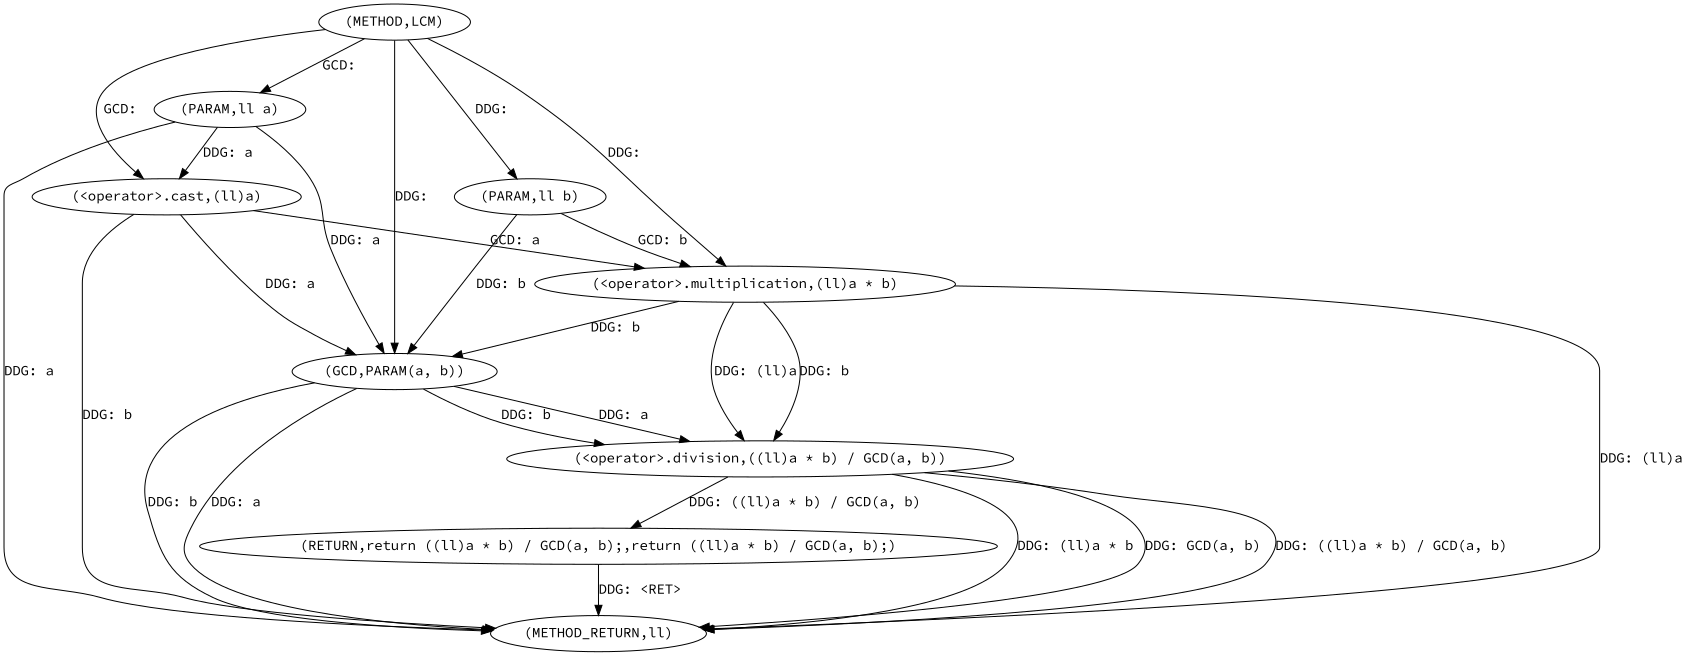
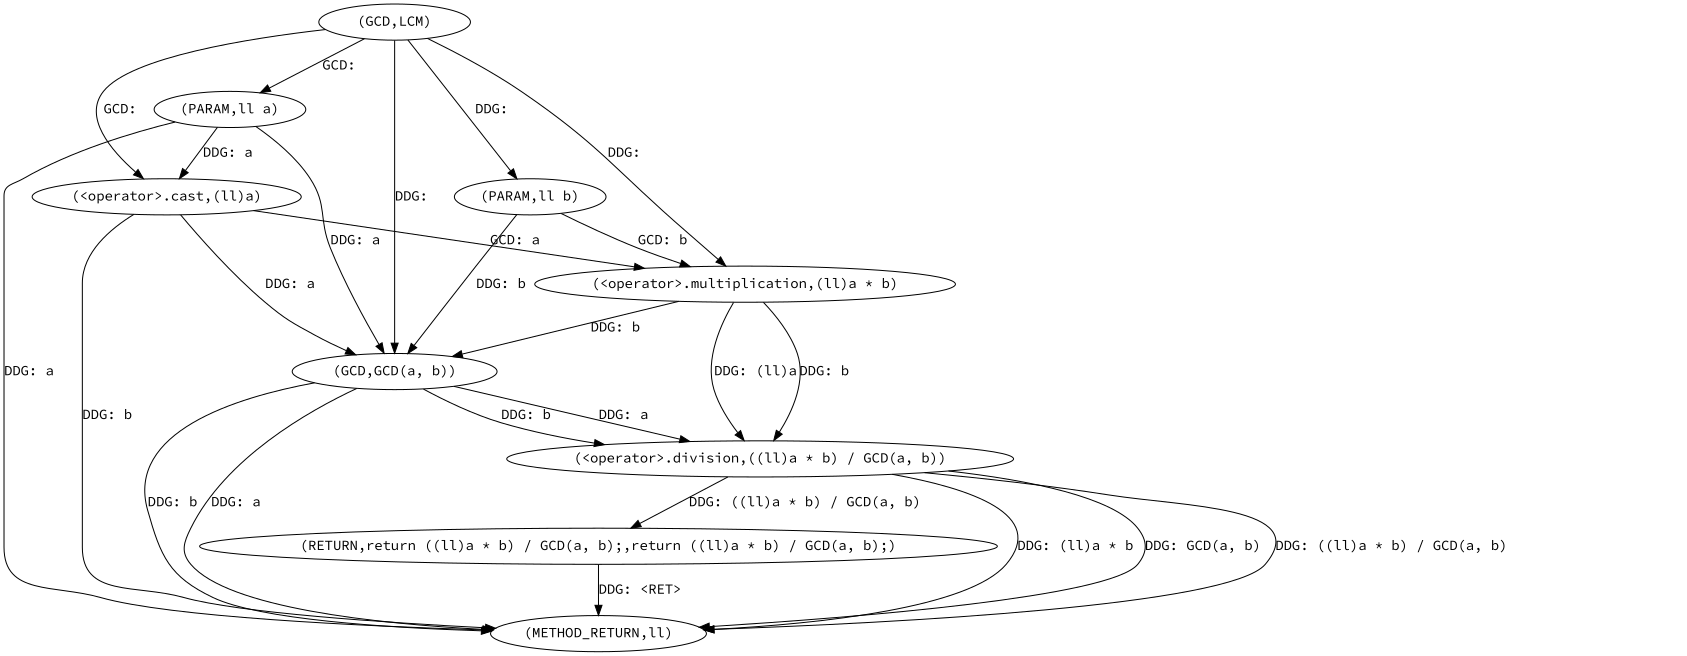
(395, 22) -> (395, 22)
(395, 372) -> (395, 372)
(1576, 561) -> none
